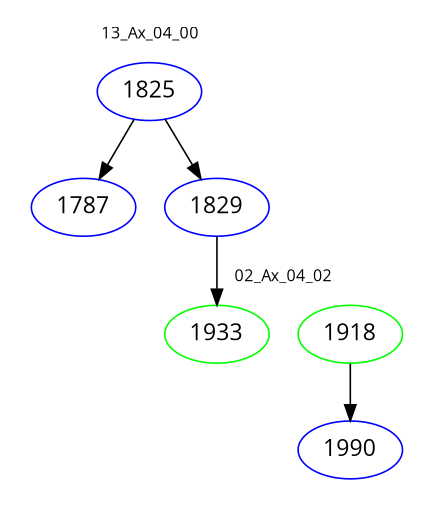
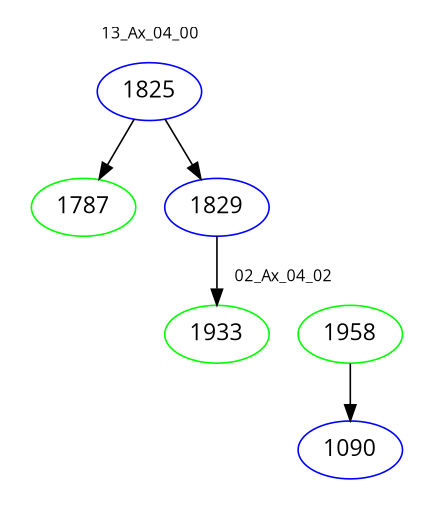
(84, 207) -> (84, 207)
(350, 334) -> (350, 334)
(350, 450) -> (350, 450)
